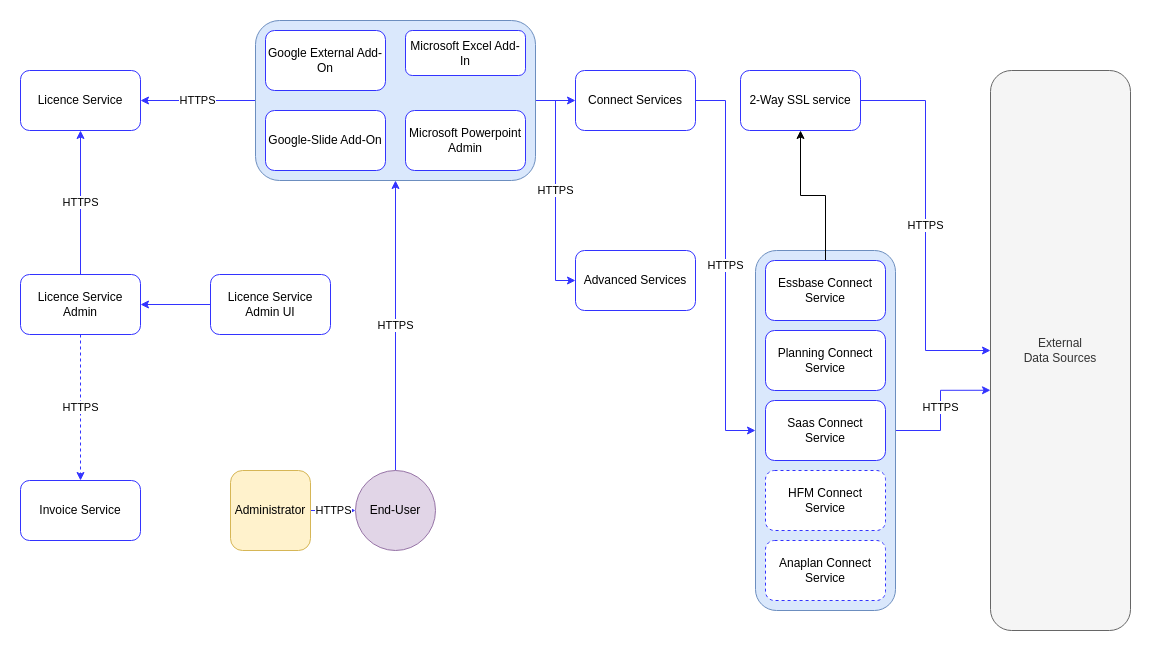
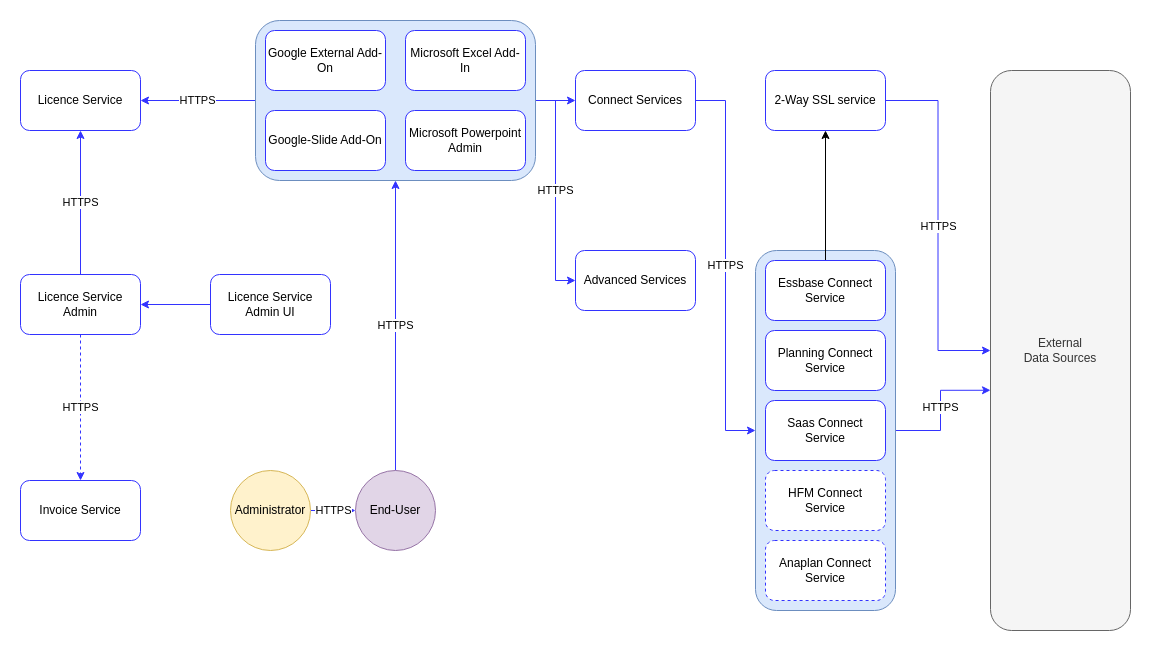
(466, 53) -> (466, 61)
(801, 101) -> (826, 101)
(271, 511) -> (271, 511)
